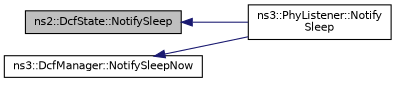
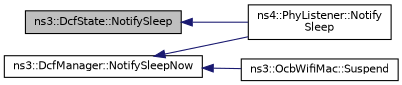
(103, 22) -> (103, 22)
(320, 22) -> (320, 22)
none -> (320, 70)
